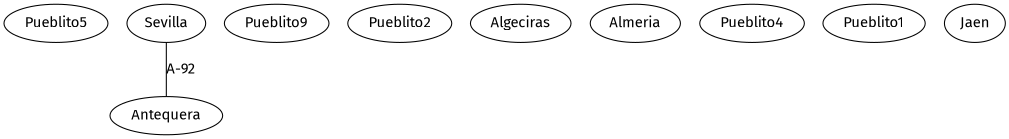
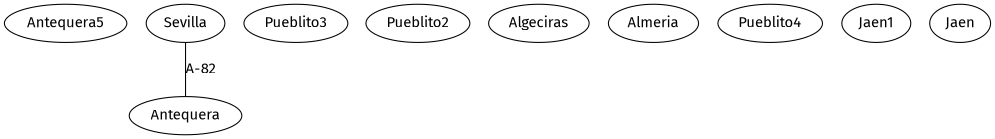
(56, 23) -> (66, 23)
(277, 23) -> (296, 23)
(874, 23) -> (876, 23)
(181, 70) -> (201, 70)
